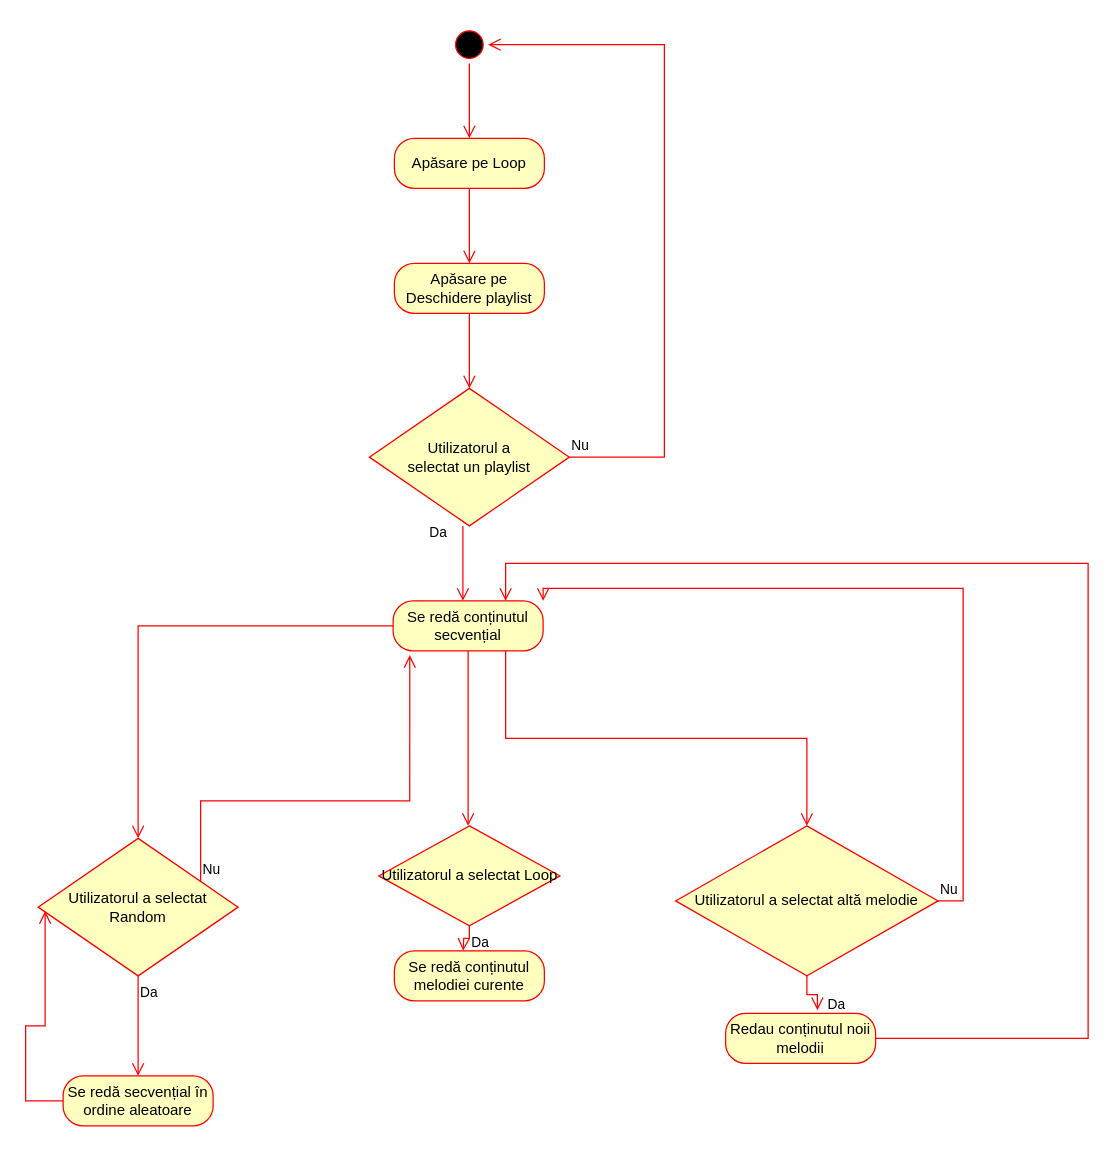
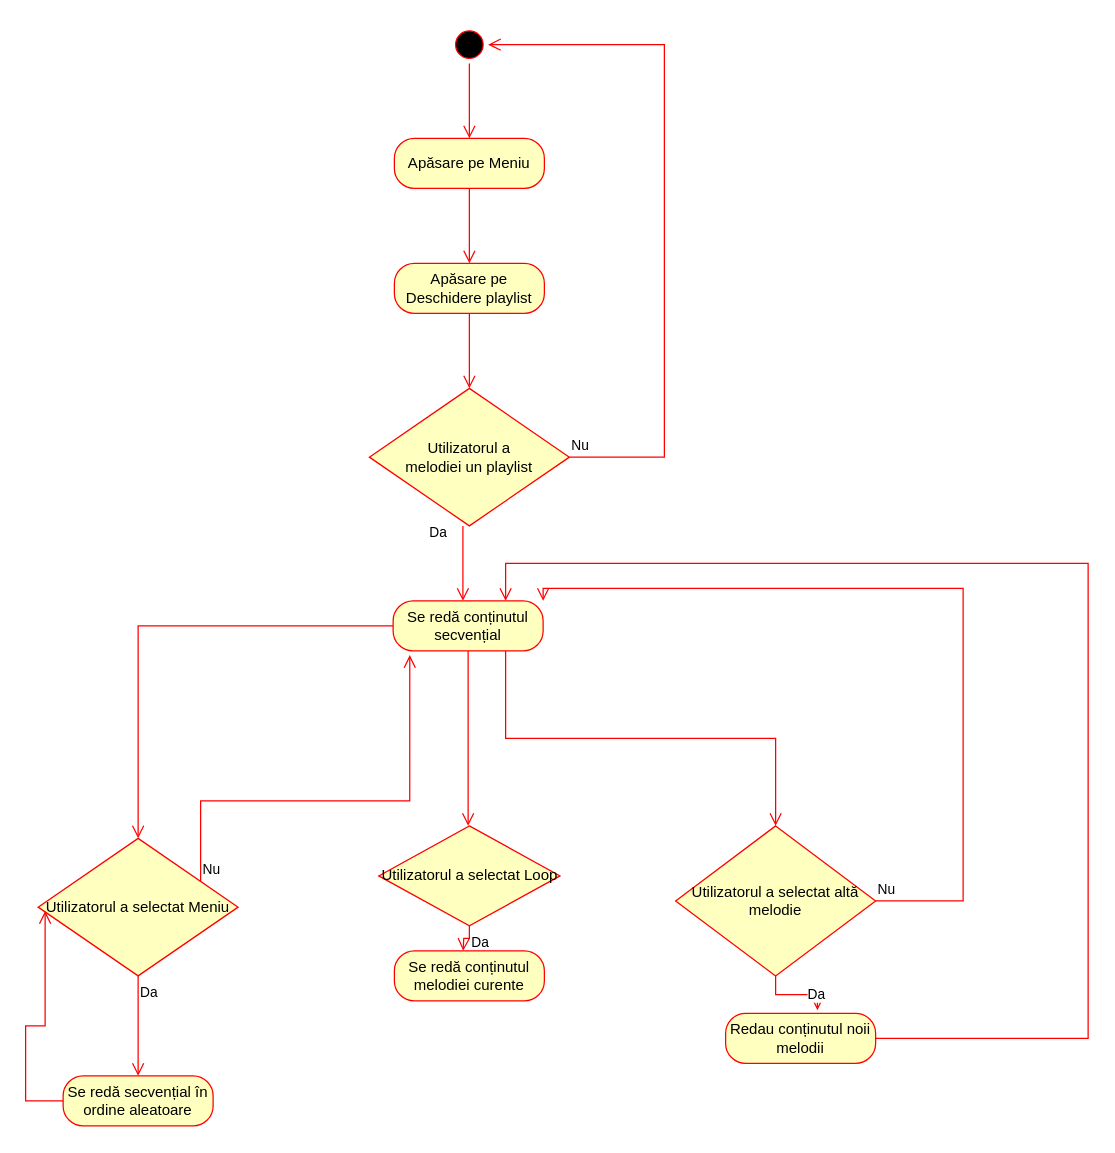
(469, 163) -> (469, 163)
(469, 457) -> (469, 457)
(807, 901) -> (776, 901)
(138, 907) -> (138, 907)
